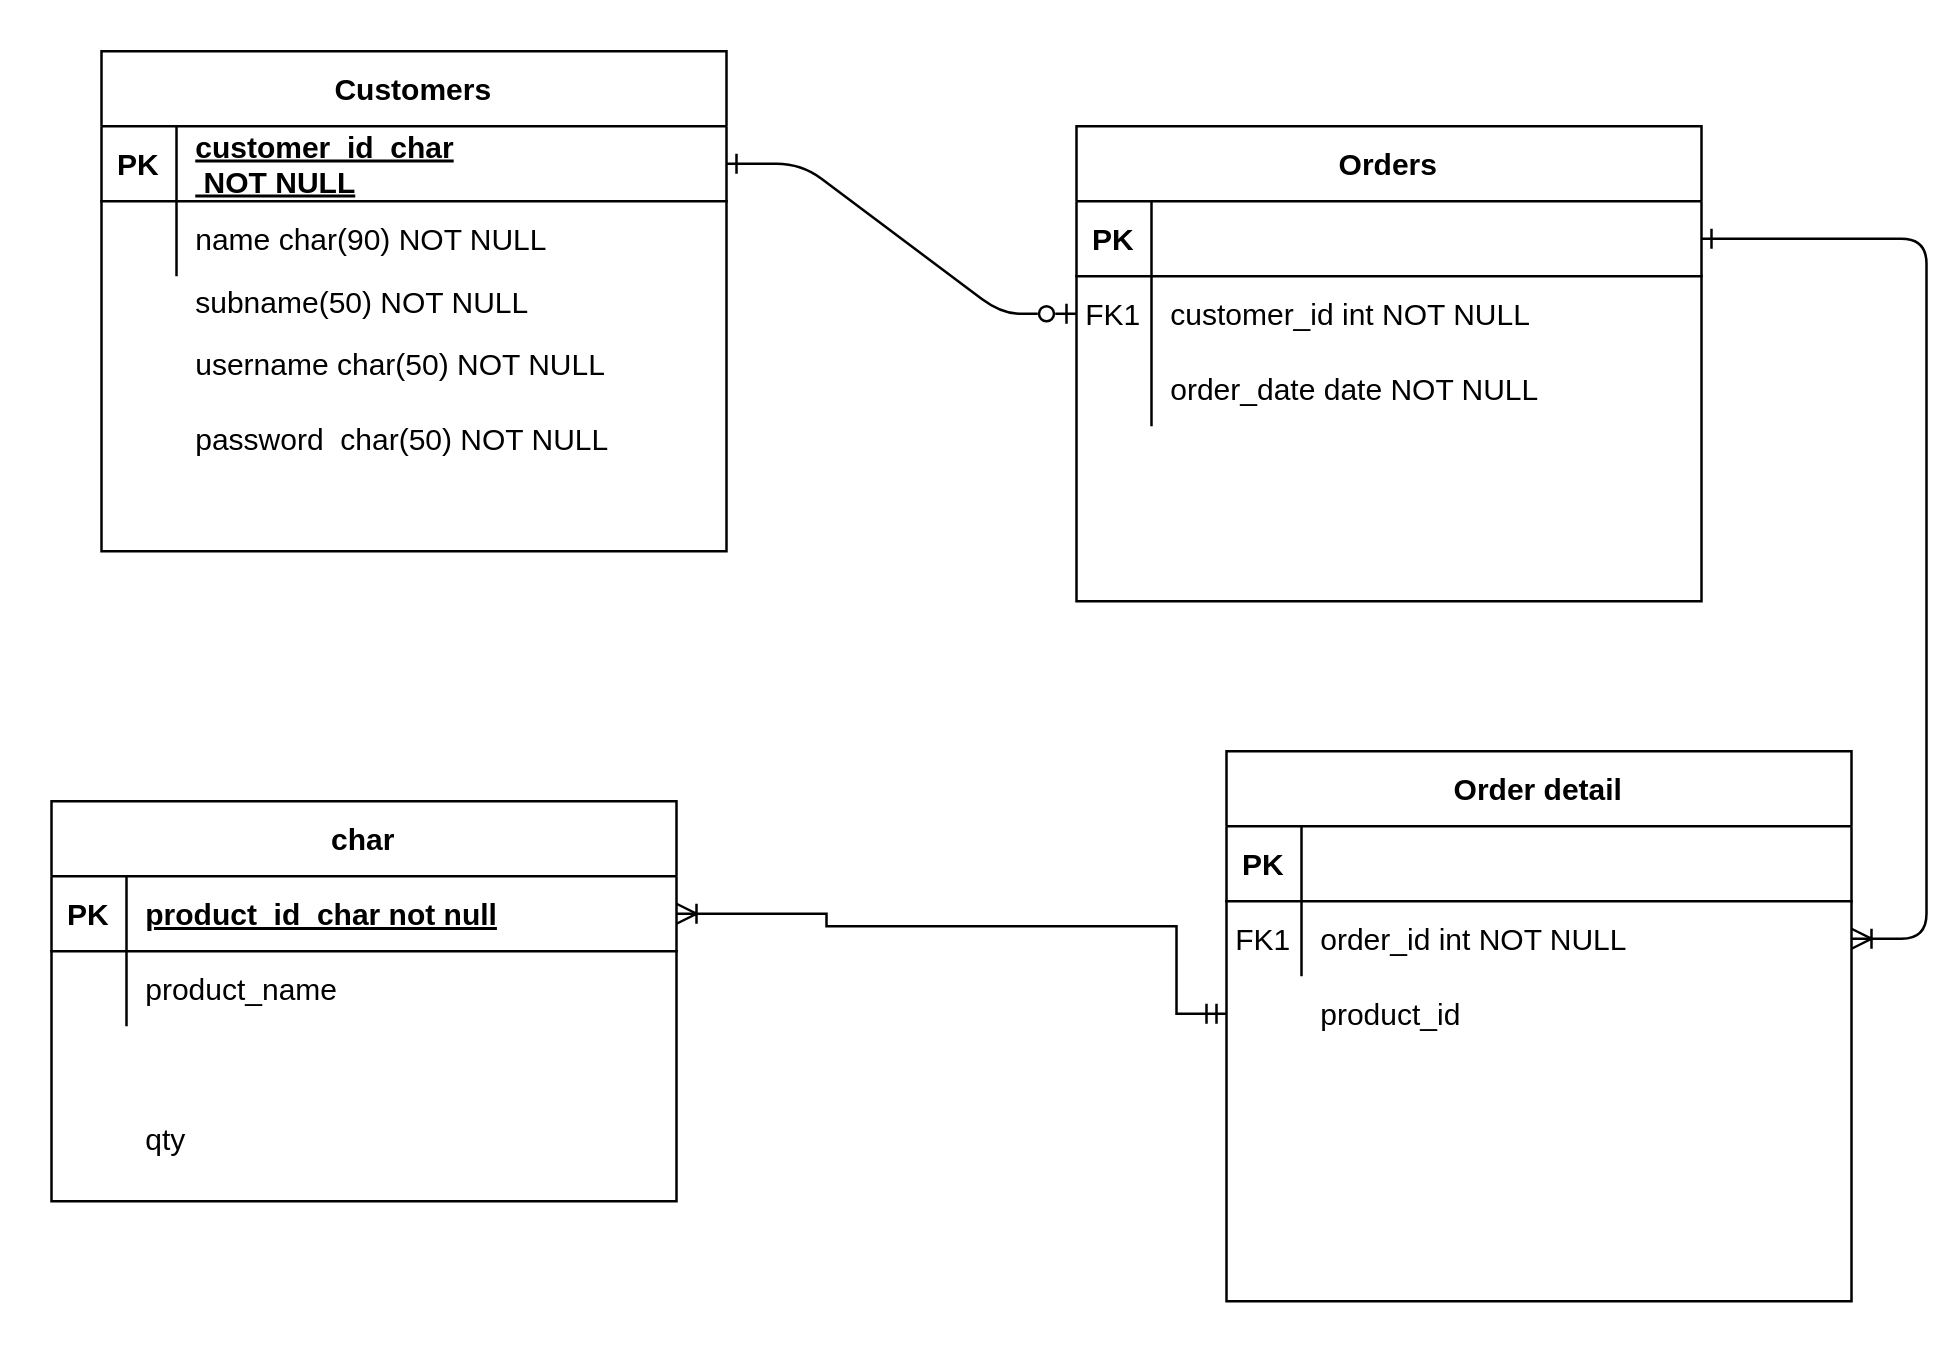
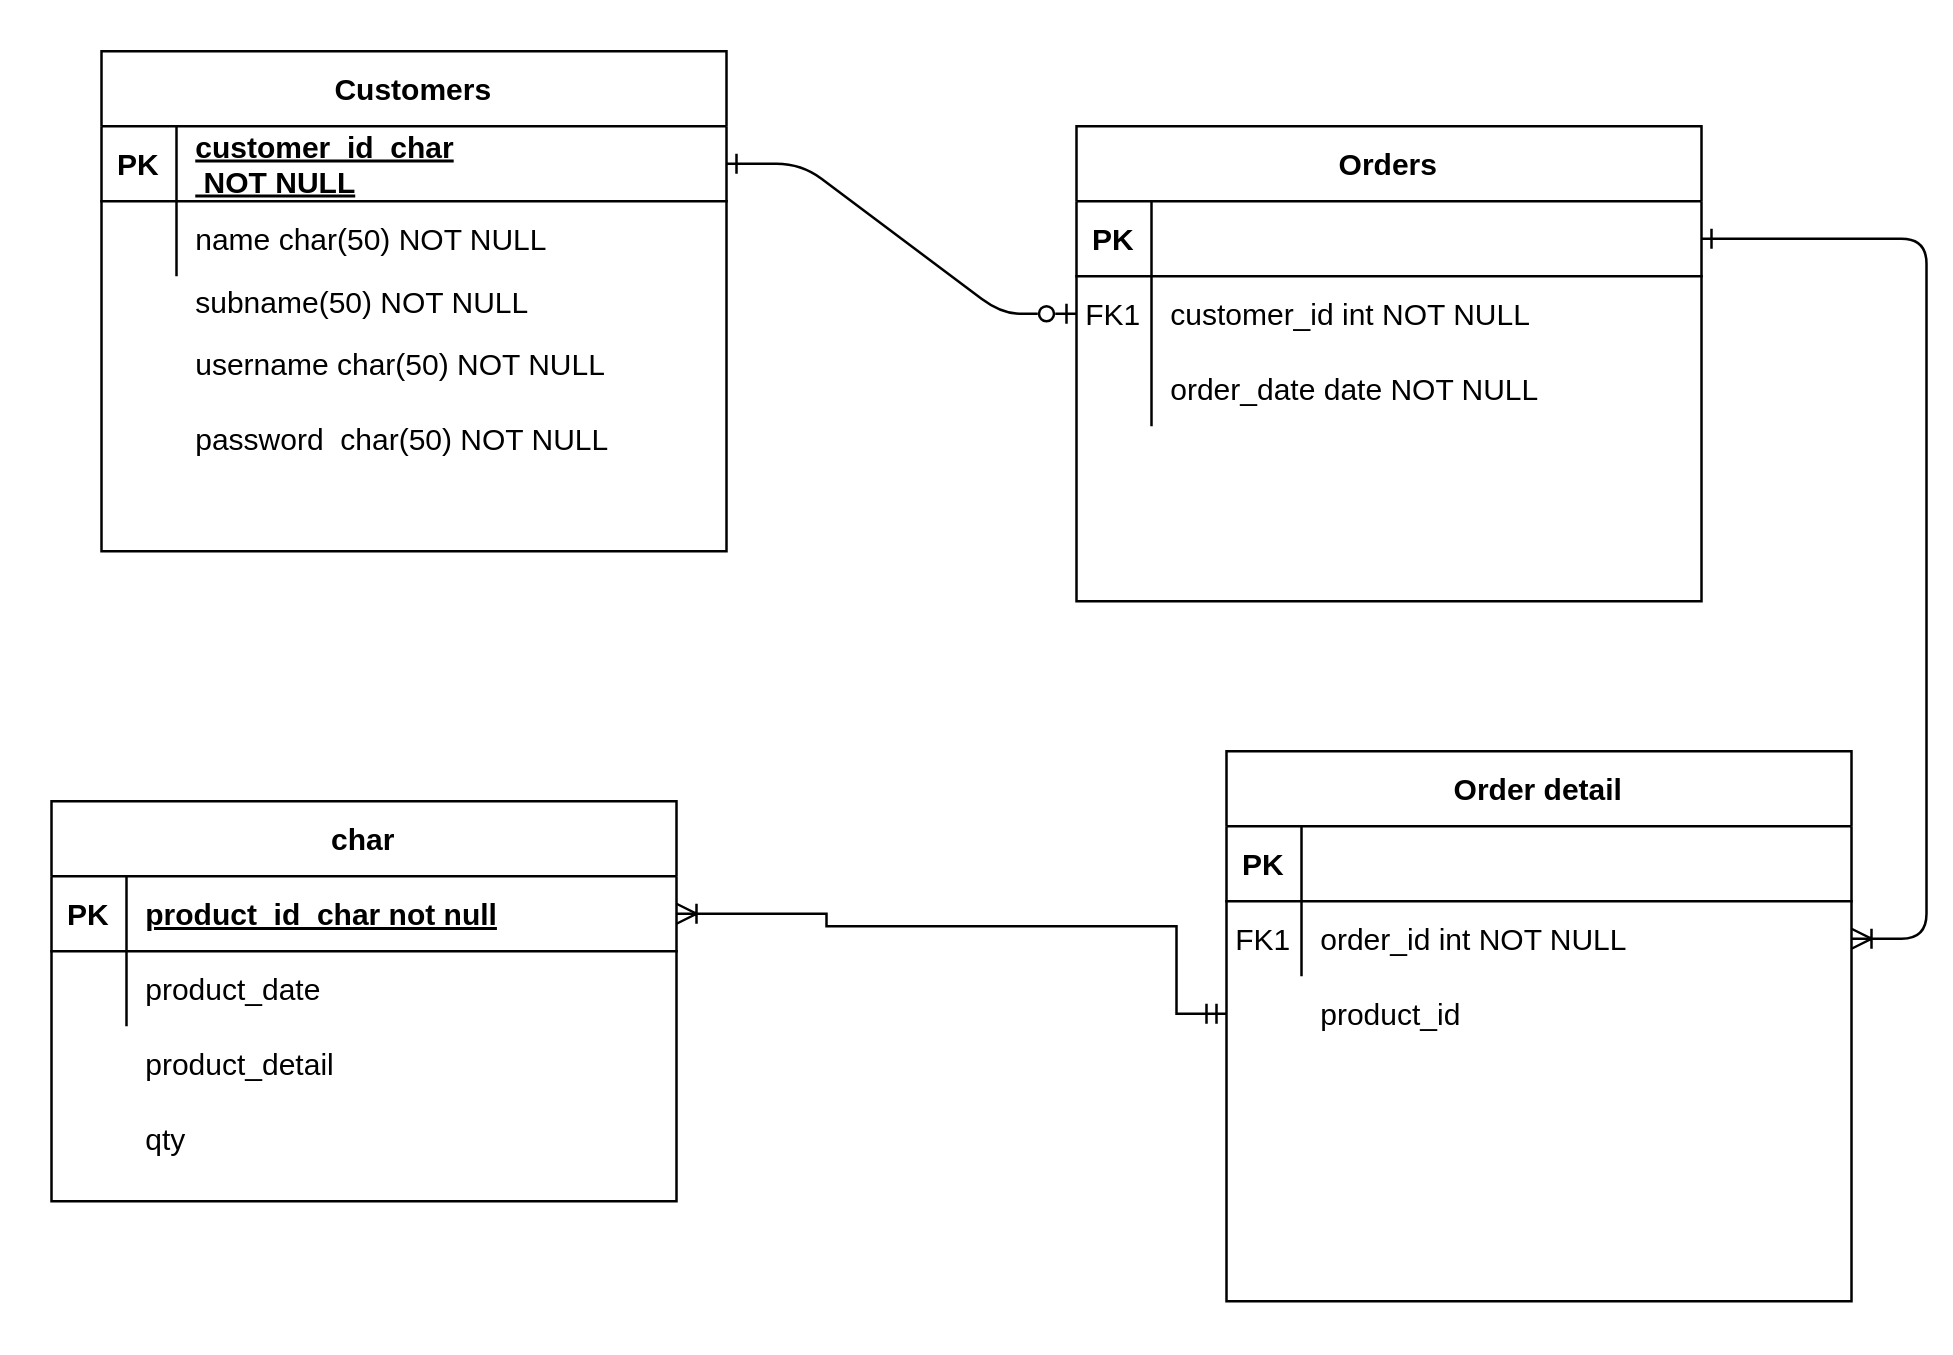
(368, 240) -> (368, 240)
(246, 990) -> (246, 990)
none -> (401, 1064)
